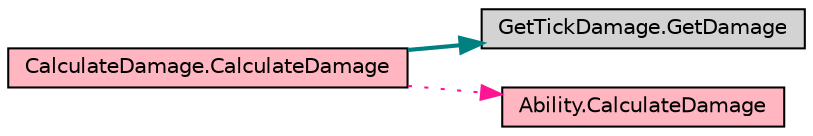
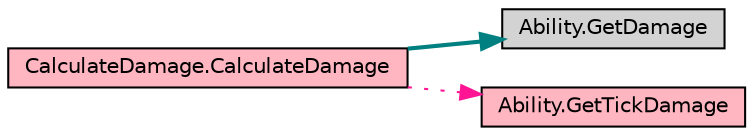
(643, 29) -> (613, 29)
(643, 107) -> (613, 107)
